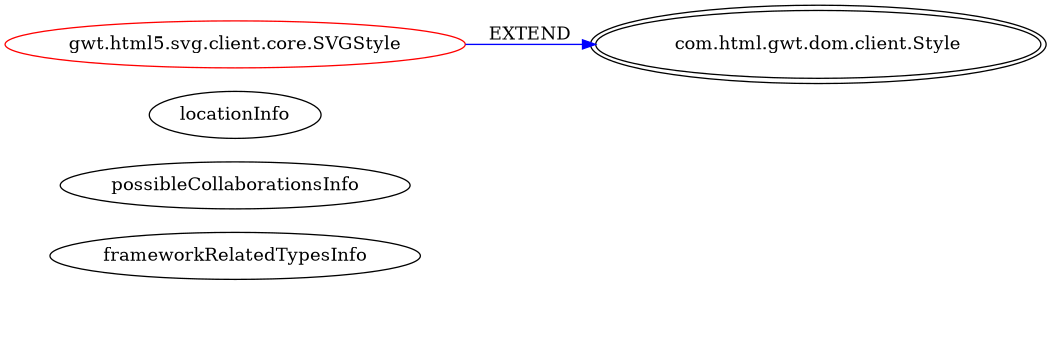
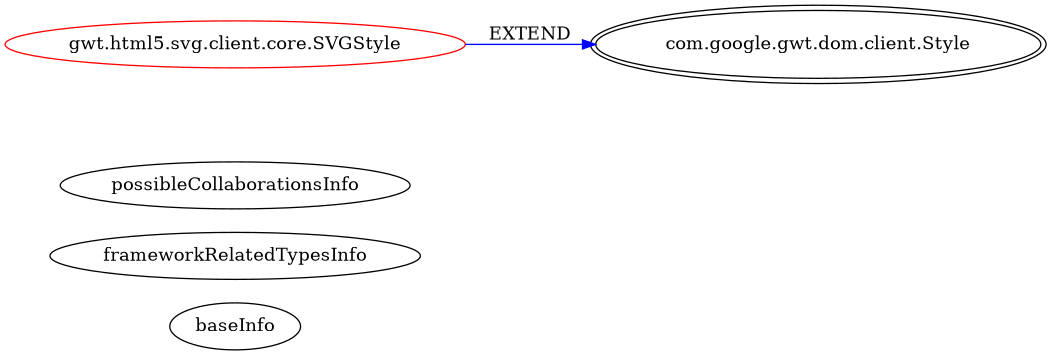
(818, 44) -> (818, 44)
(235, 115) -> none
none -> (235, 326)
